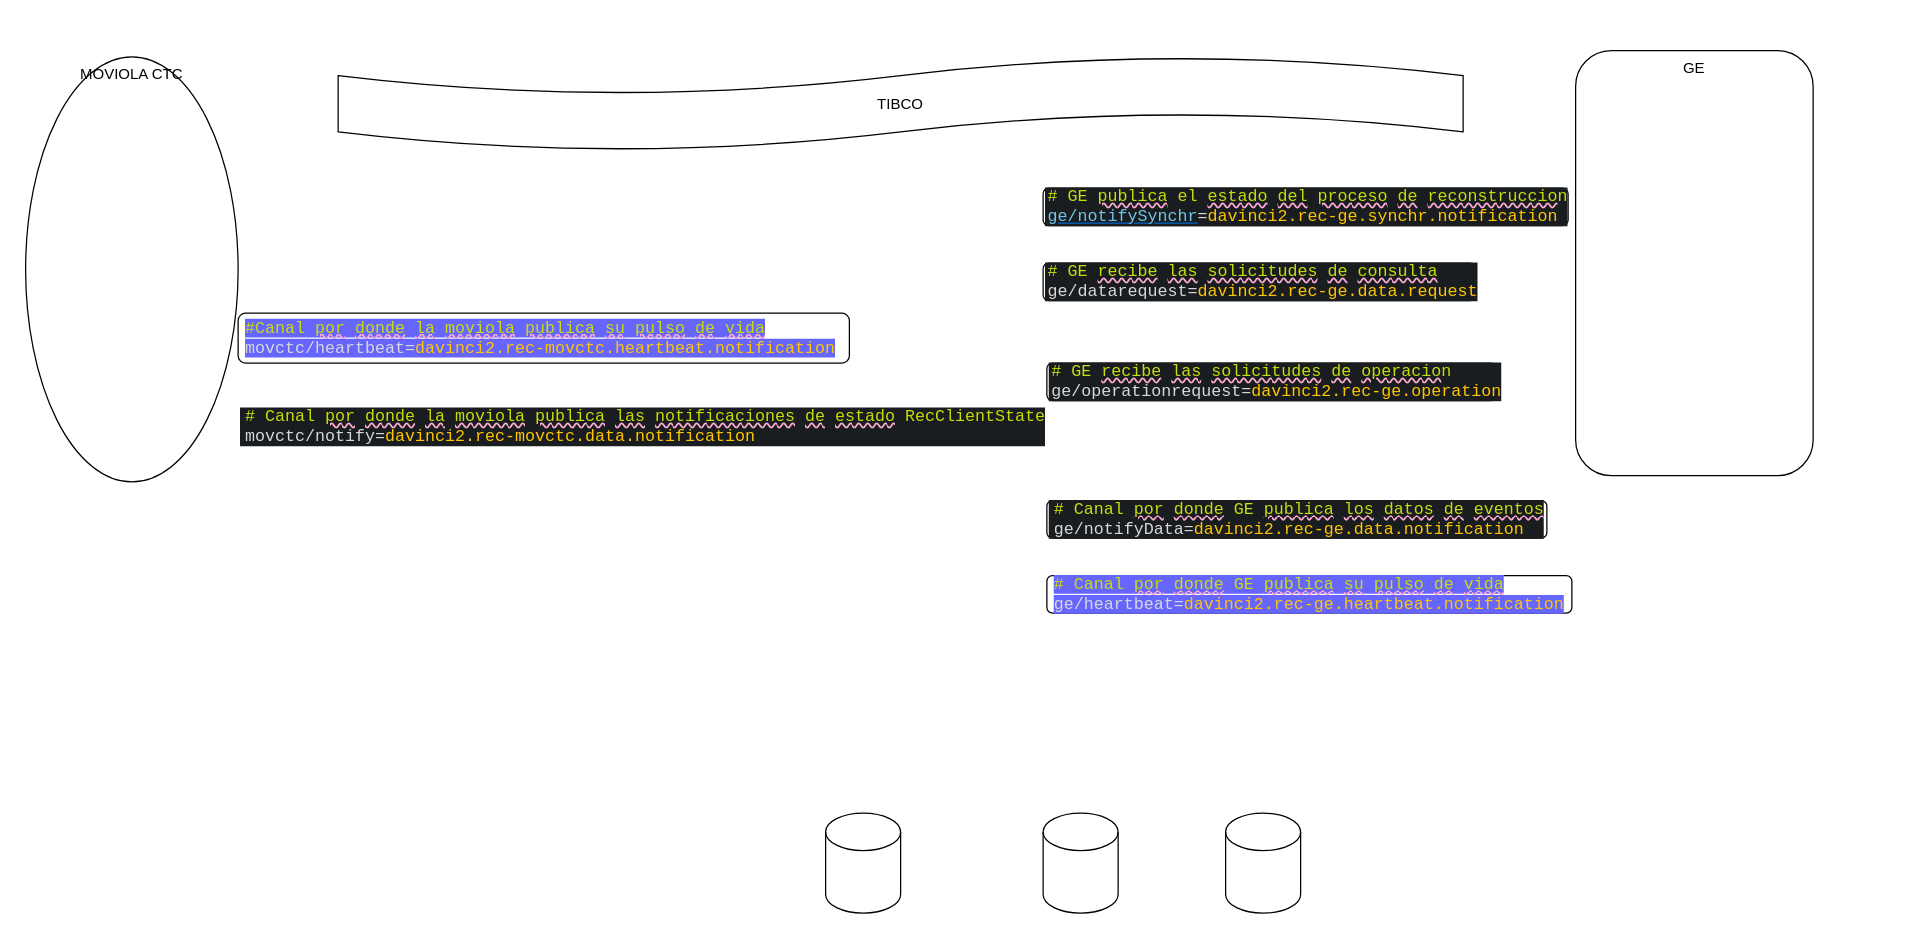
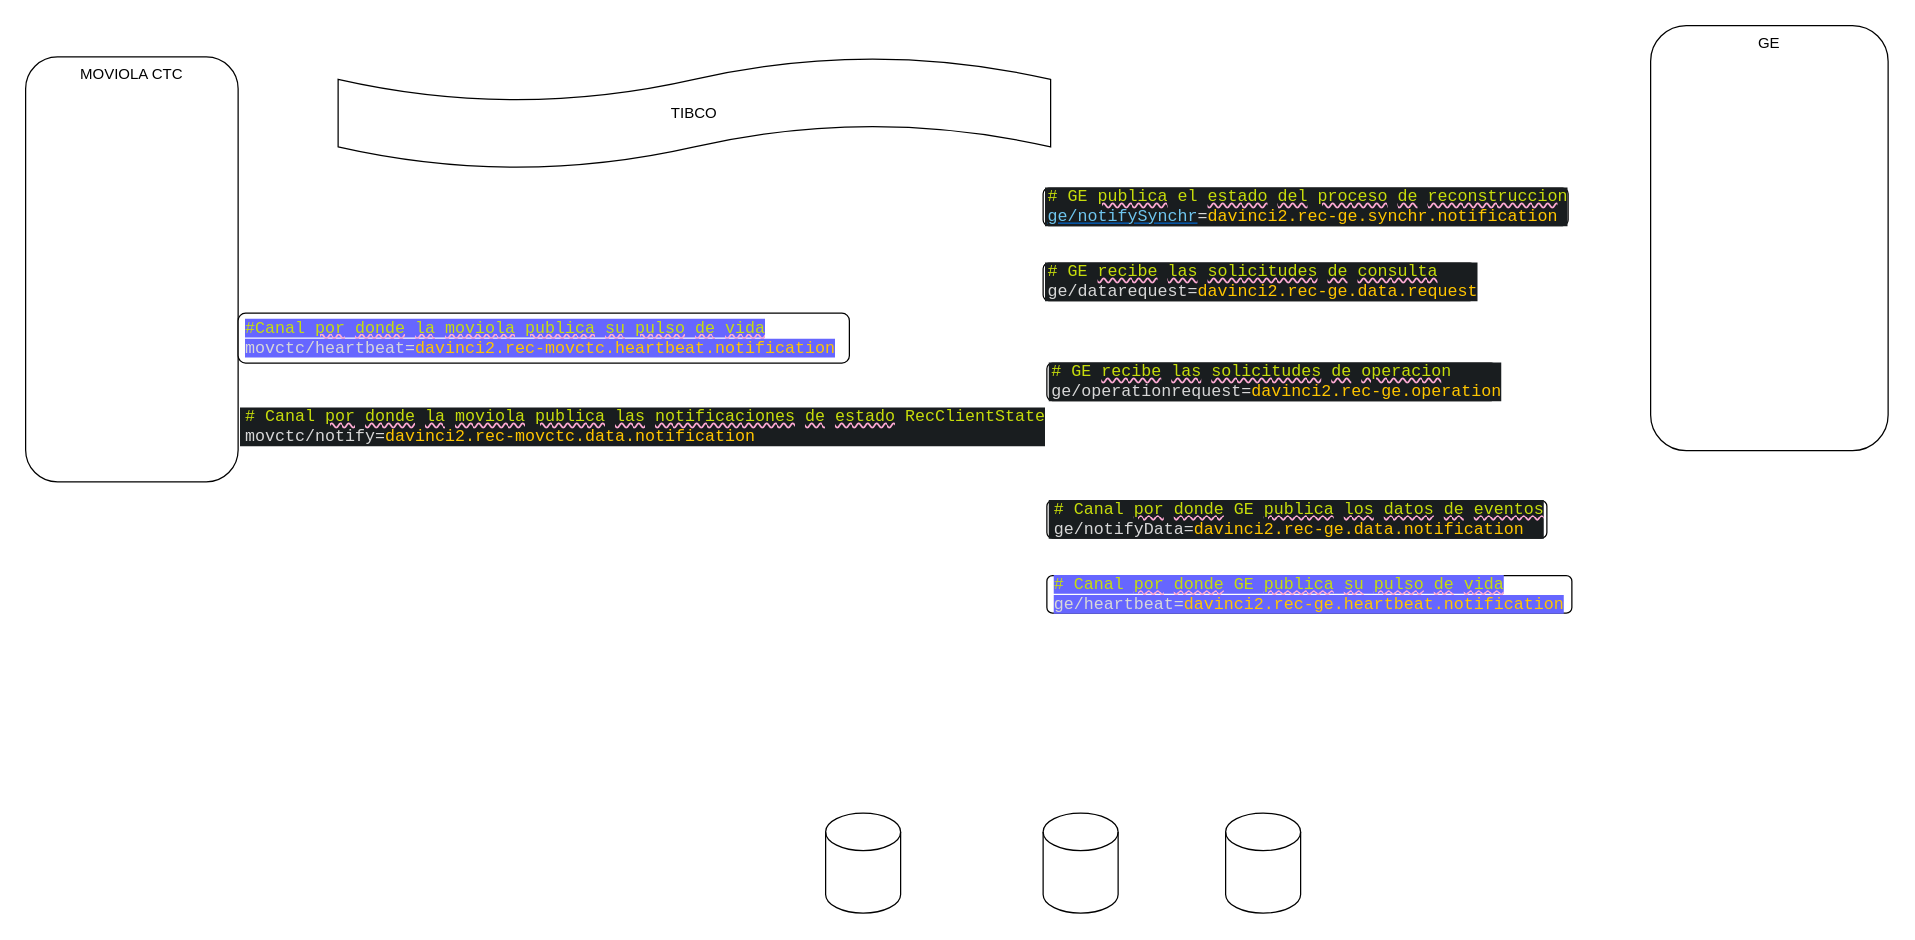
(901, 104) -> (694, 113)
(1694, 263) -> (1769, 238)
(132, 269) -> (132, 269)
